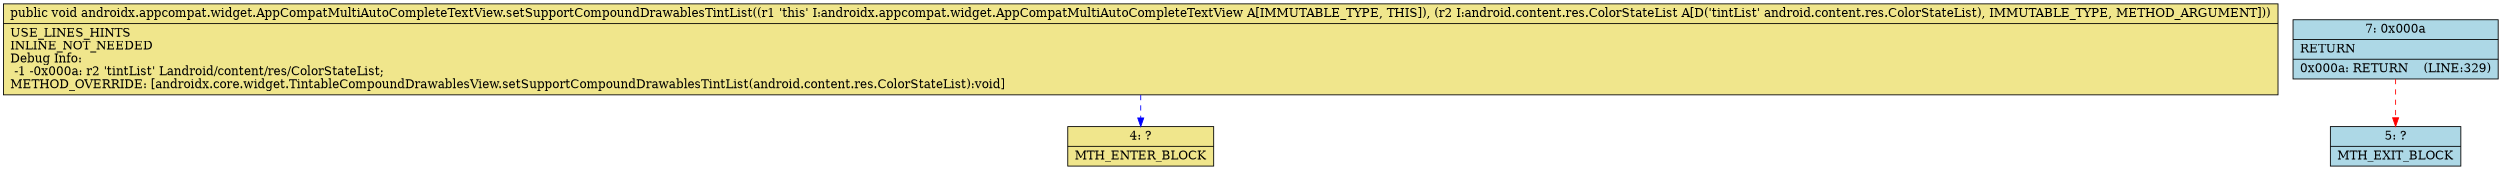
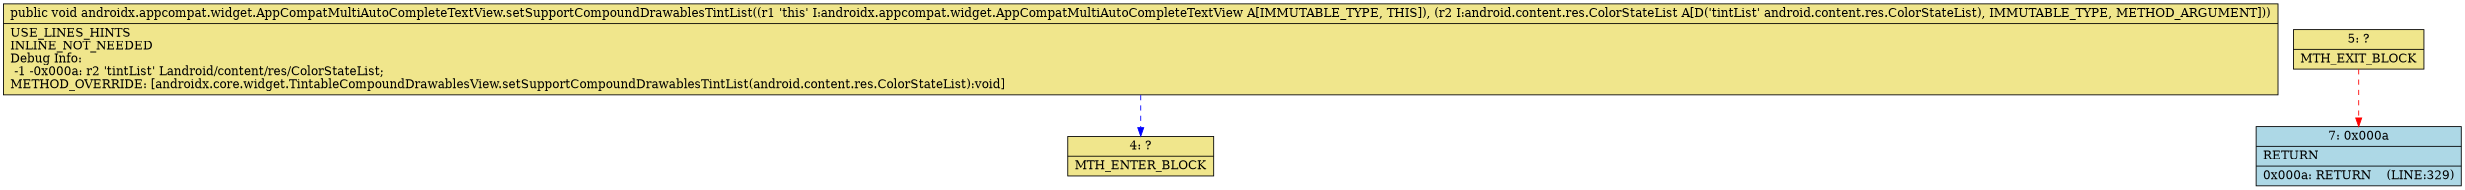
(2396, 98) -> (2359, 94)
(2396, 146) -> (2359, 49)
